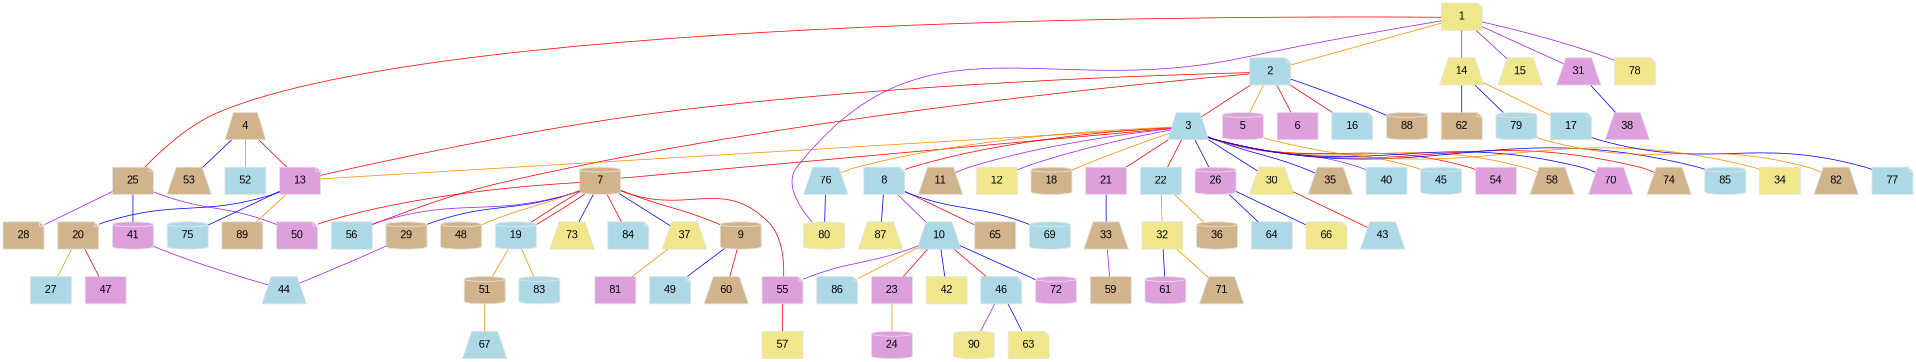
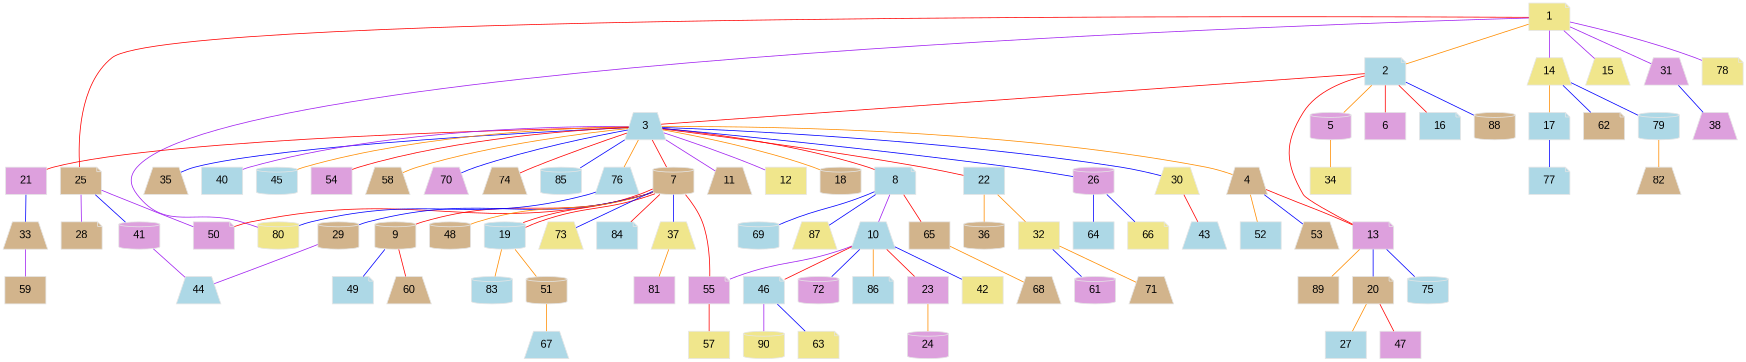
(746, 153) -> (949, 136)
(352, 236) -> none
none -> (1039, 290)
